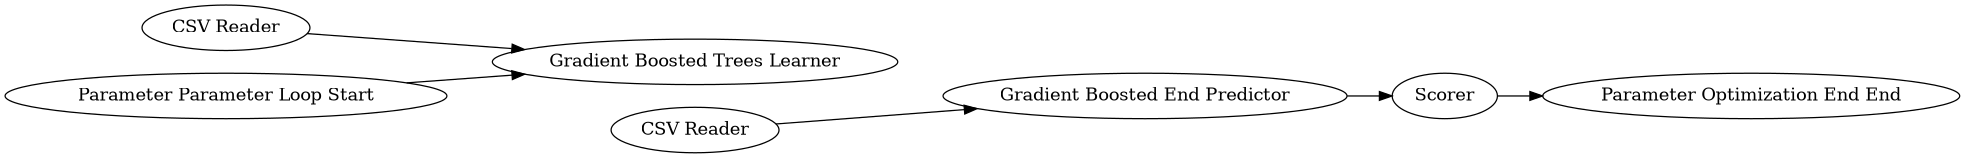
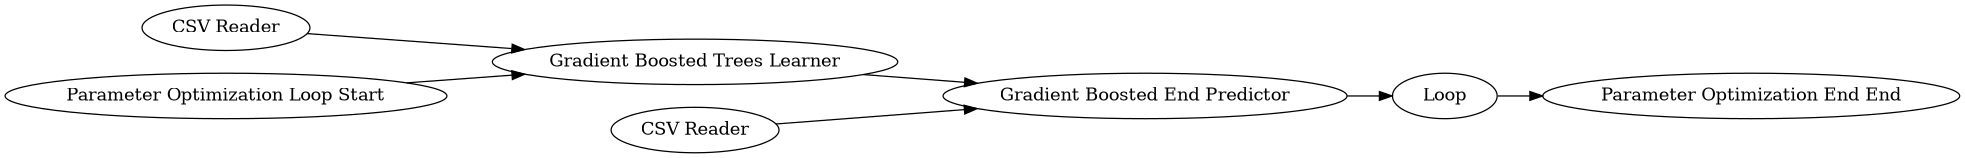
none -> (914, 78)
(226, 96) -> (226, 96)
(1445, 96) -> (1445, 96)
